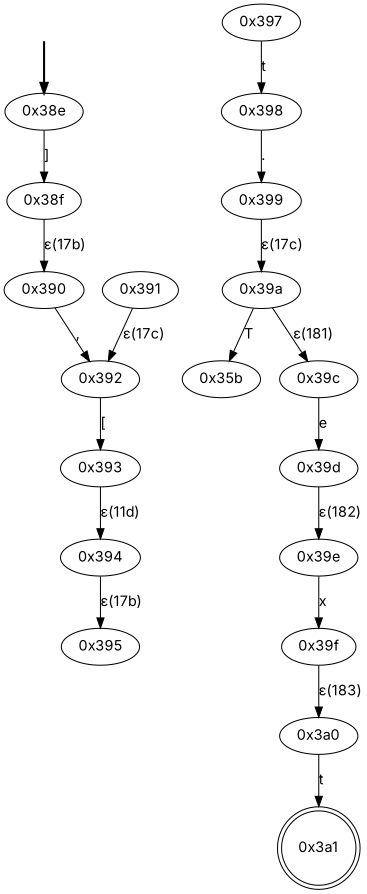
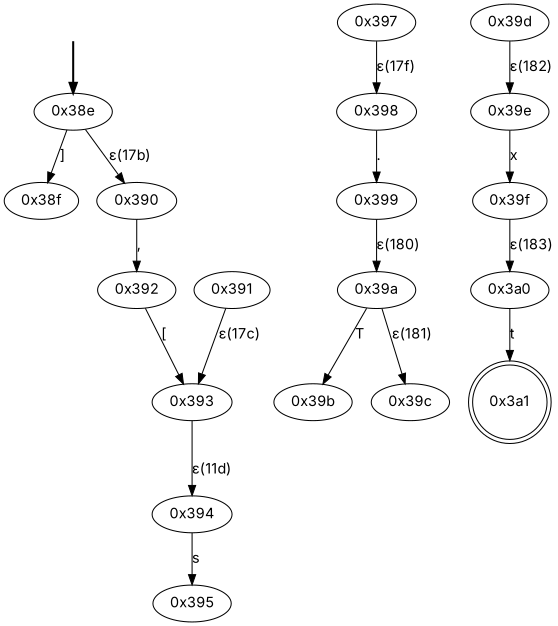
(264, 67) -> (396, 67)
(44, 240) -> (102, 152)
(282, 245) -> (399, 245)
(123, 330) -> (214, 341)
(221, 379) -> (313, 402)
(319, 419) -> none
(121, 602) -> (196, 559)
